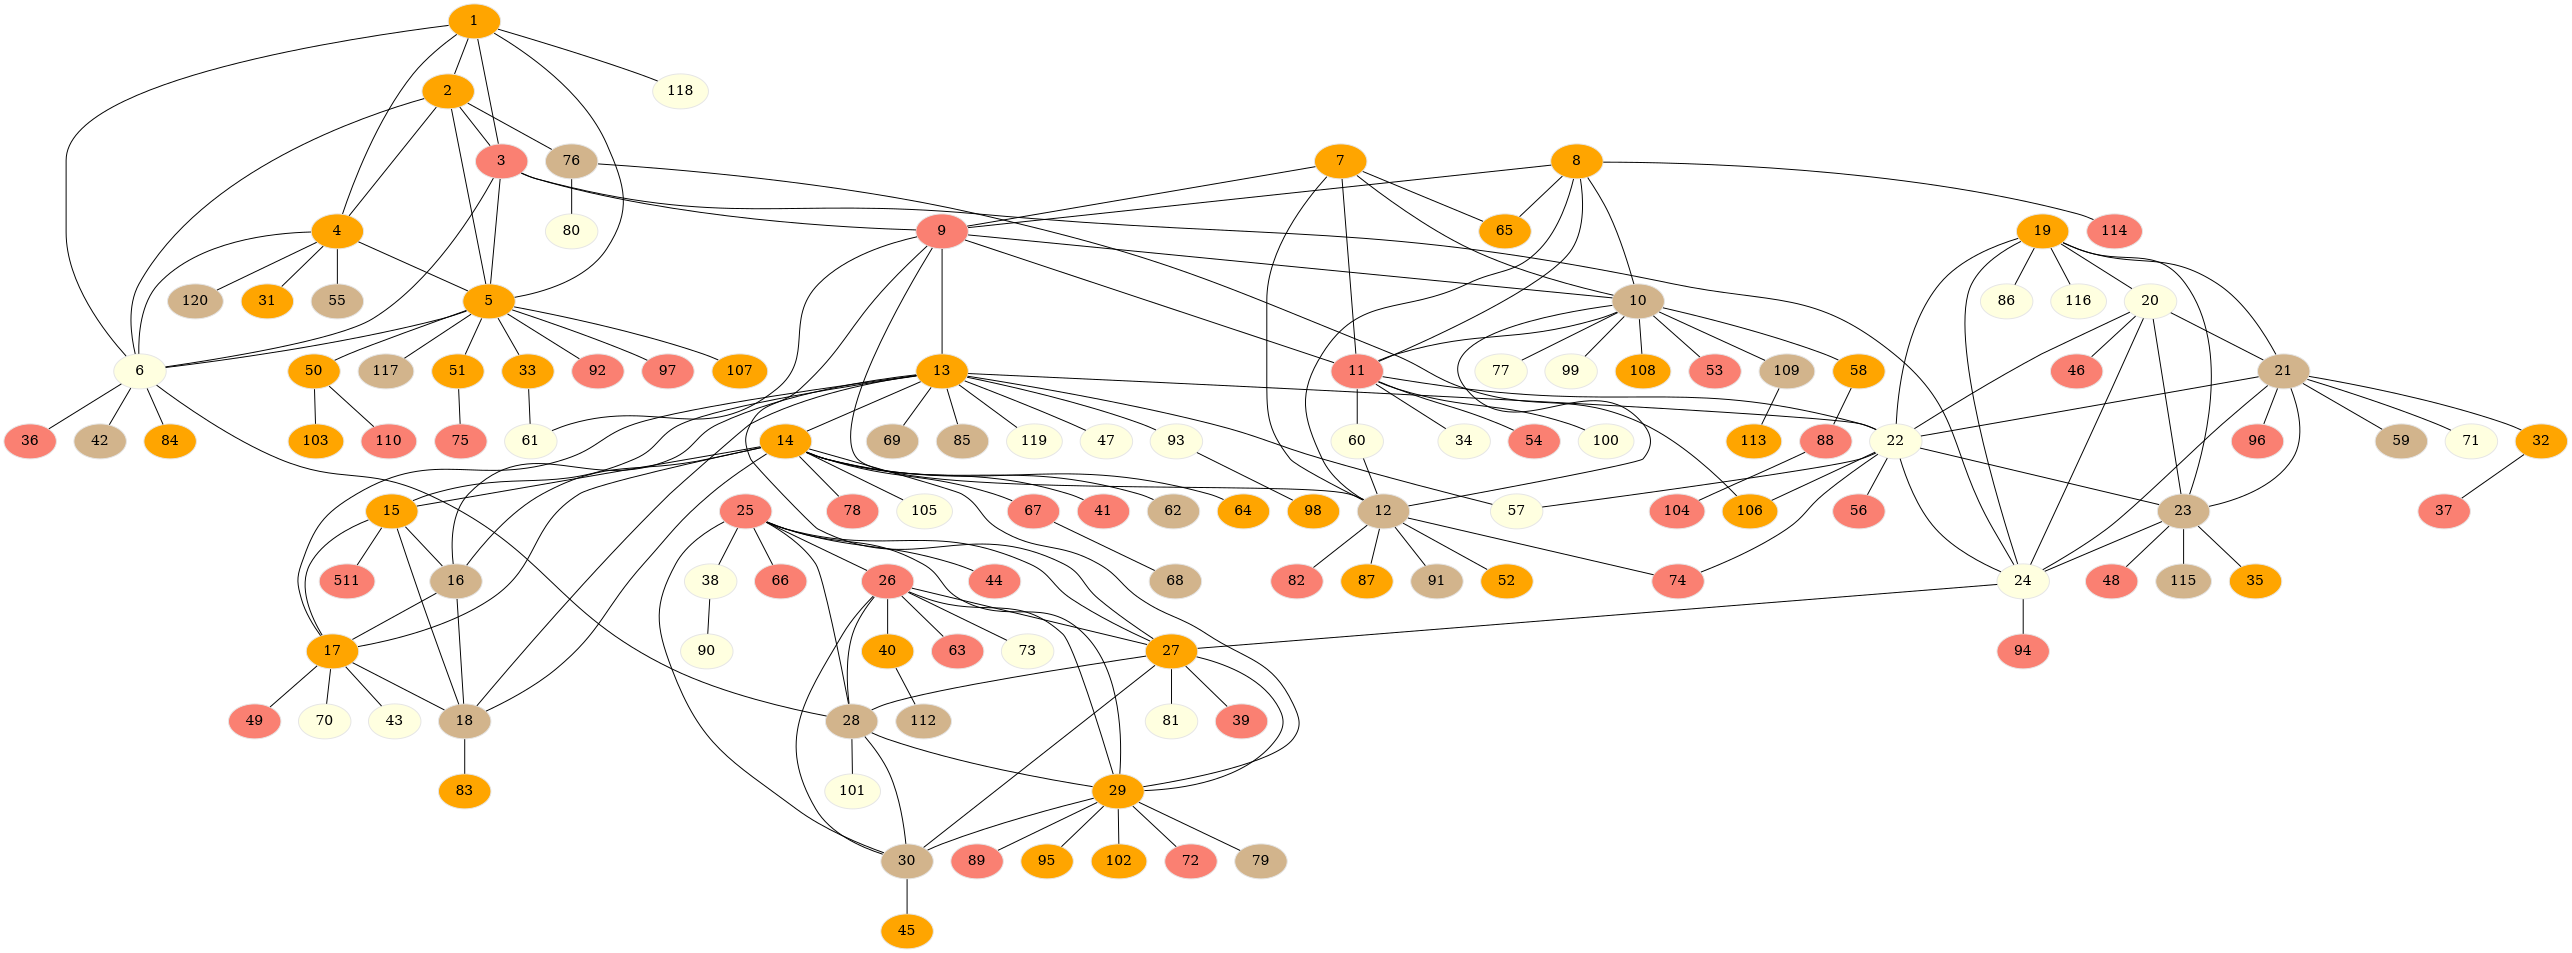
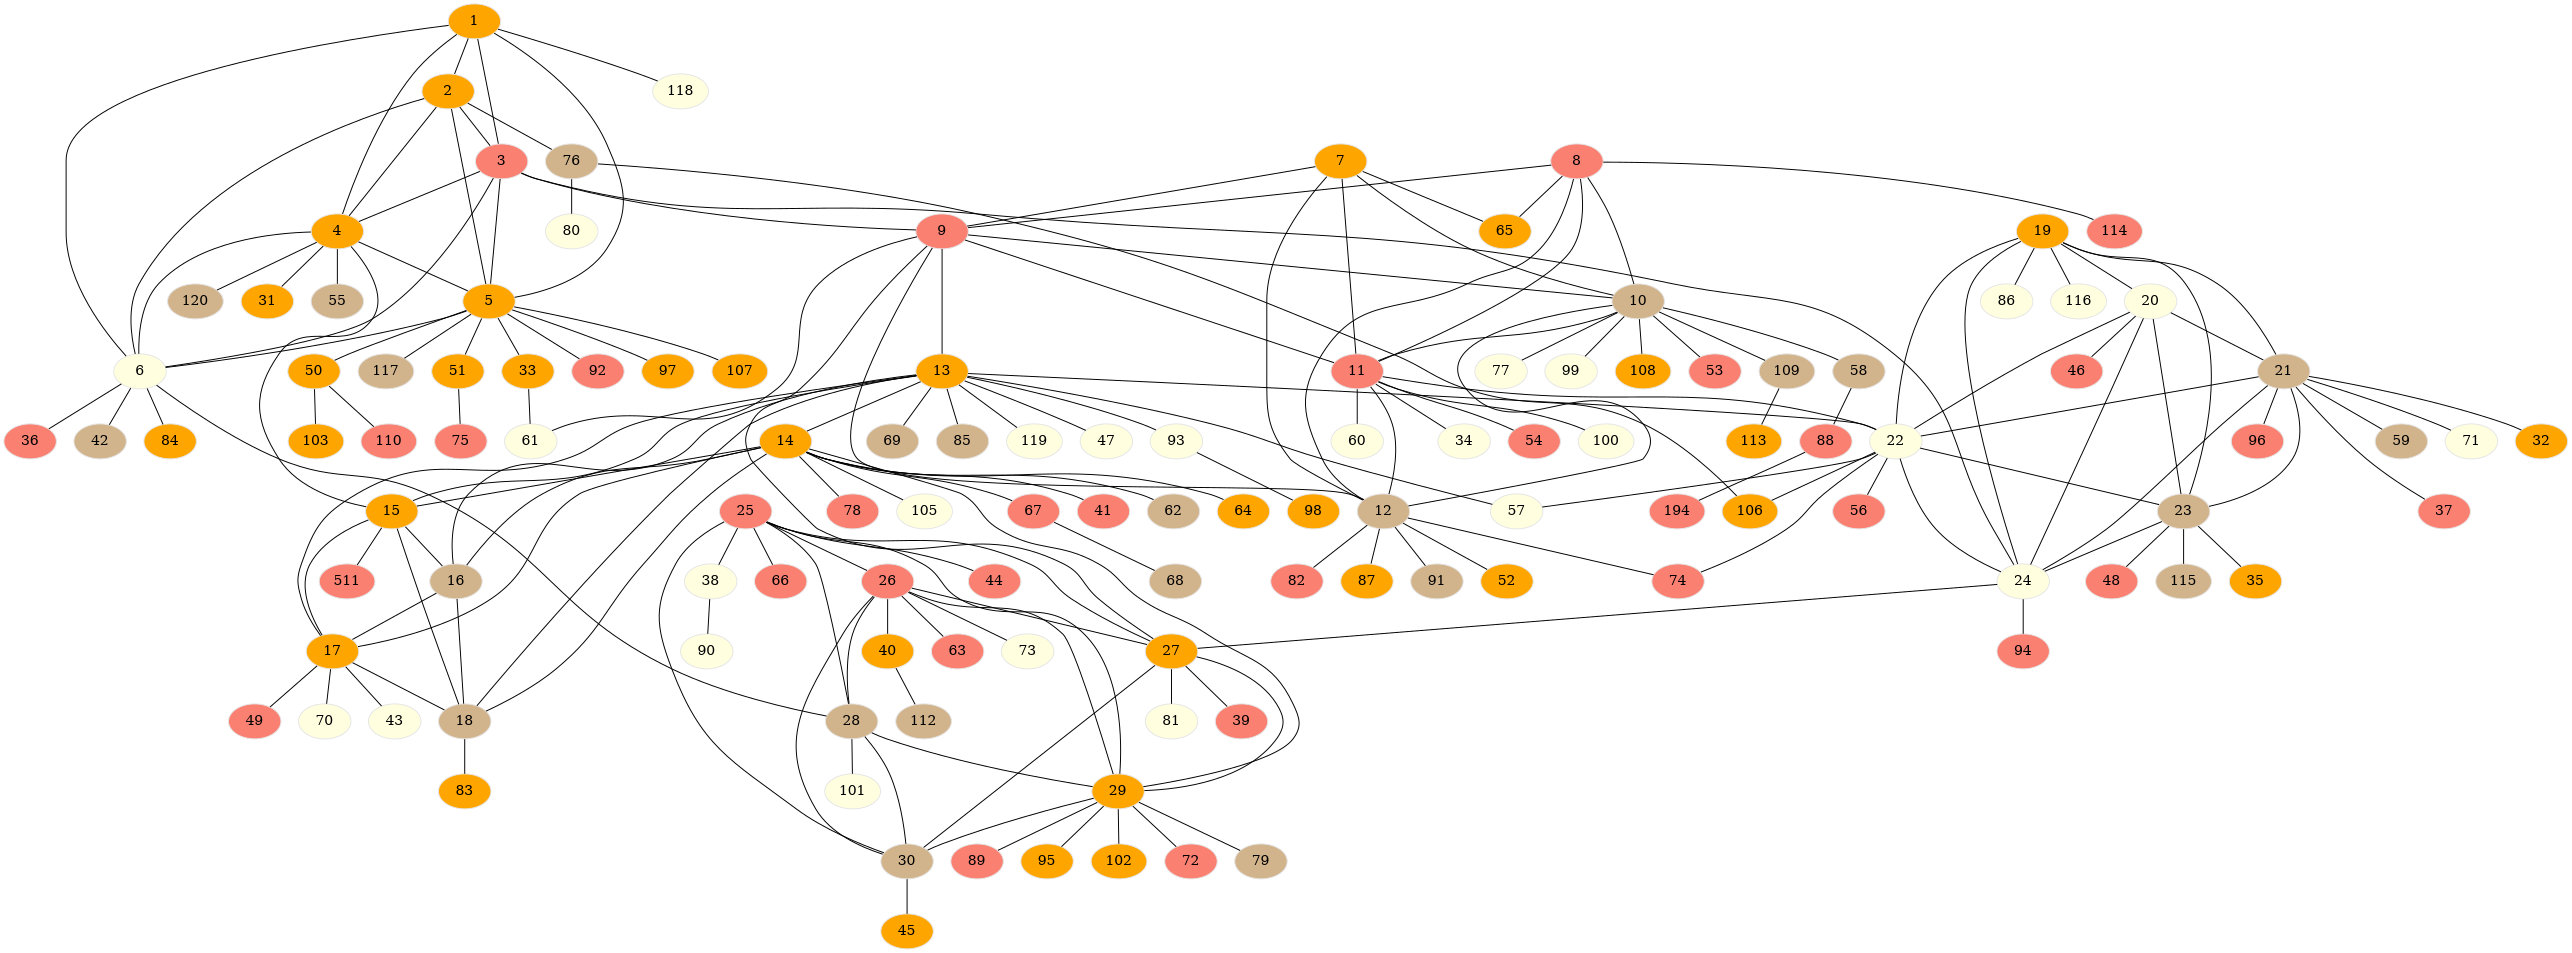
(1577, 161) -> (1577, 161)
none -> (419, 196)
none -> (271, 367)
(668, 371) -> (668, 371)
(1859, 371) -> (1859, 371)
(2493, 476) -> (2355, 449)
(1371, 479) -> (1395, 438)
(1677, 511) -> (1677, 511)
(1008, 678) -> none
